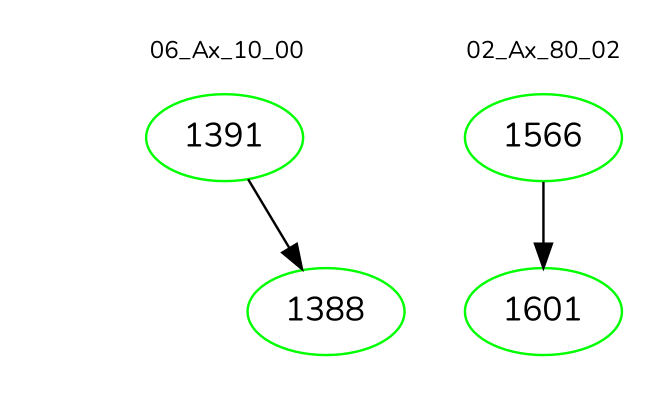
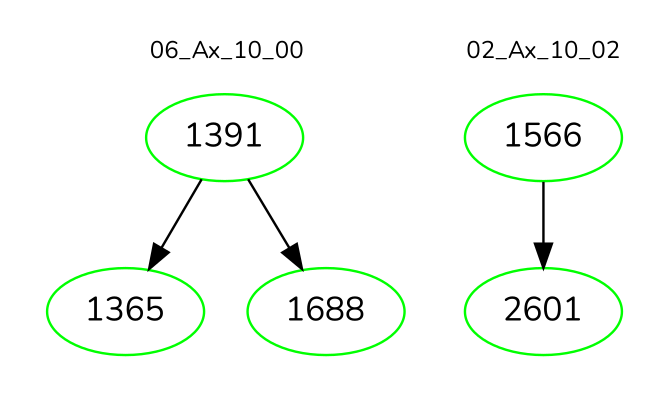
(543, 52) -> (543, 52)
none -> (126, 312)
(326, 312) -> (326, 312)
(543, 312) -> (543, 312)
